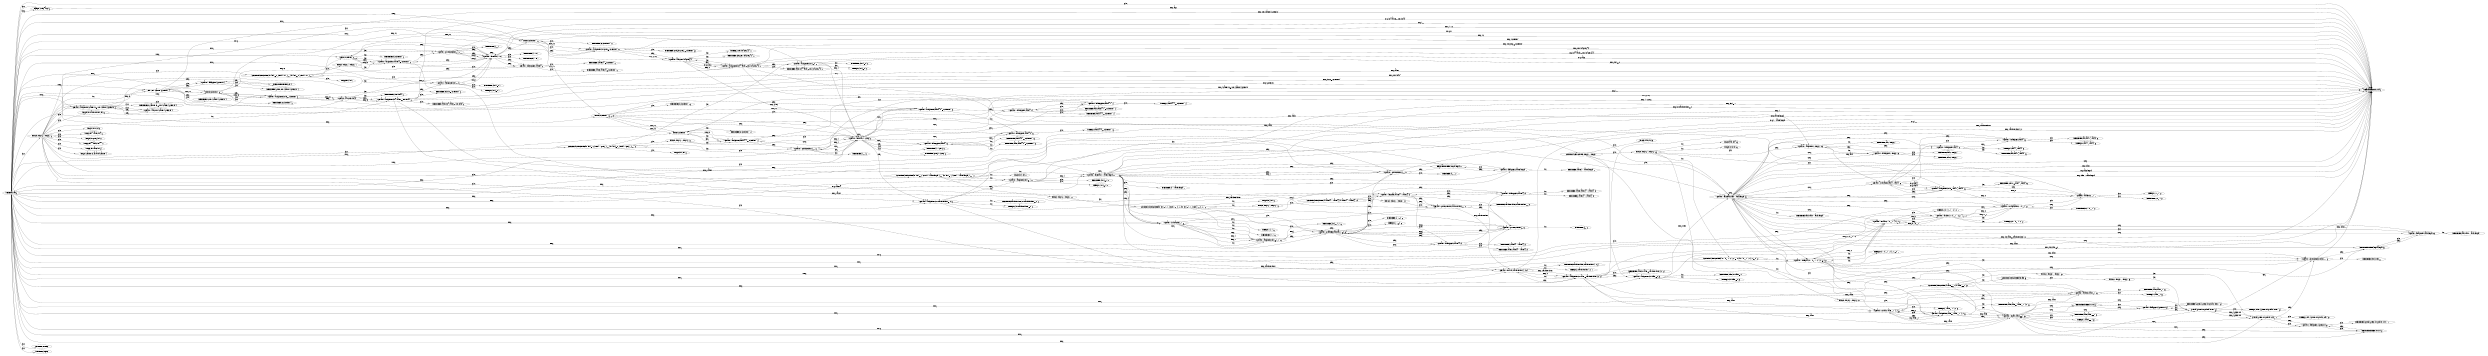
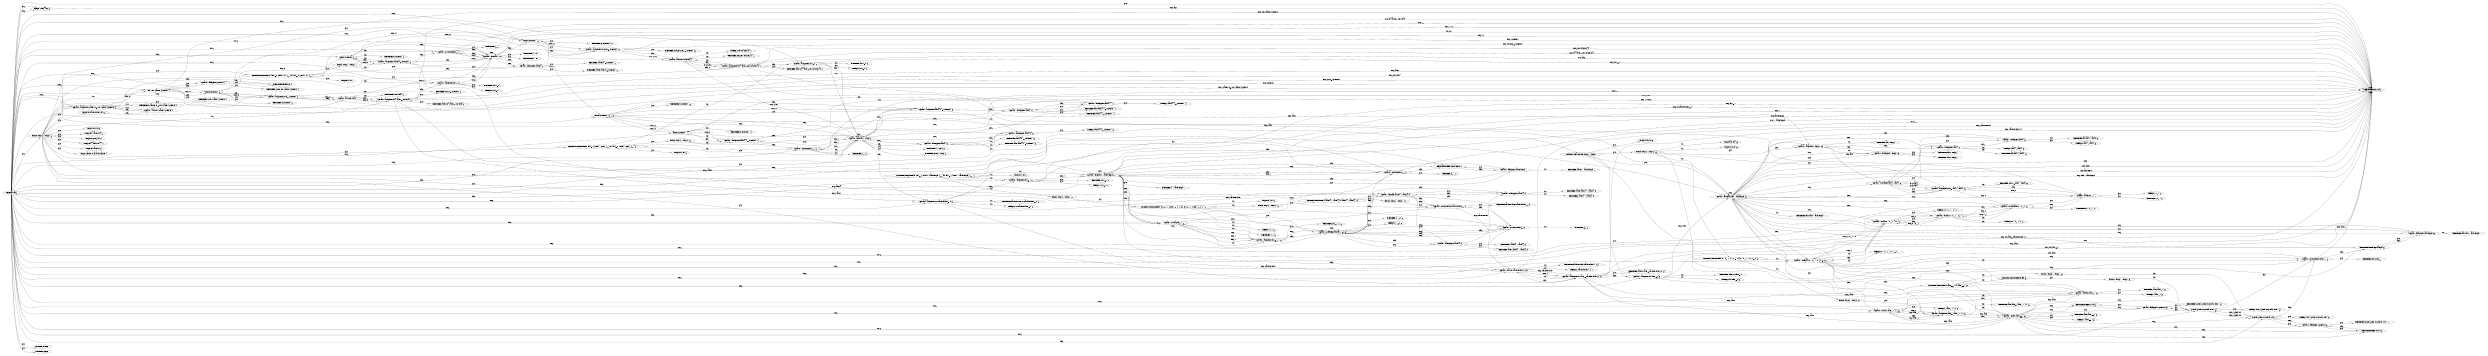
(1914, 313) -> (1914, 313)
